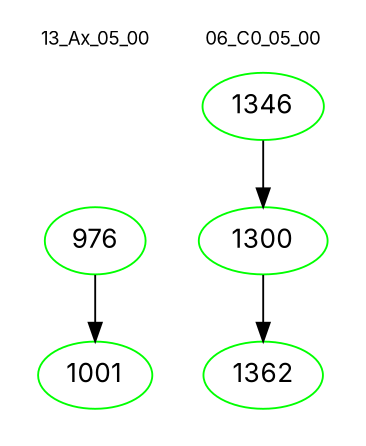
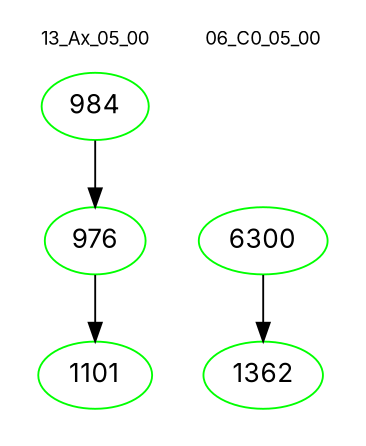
none -> (95, 106)
(263, 106) -> none
(263, 241) -> (263, 241)
(95, 375) -> (95, 375)
